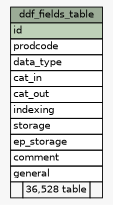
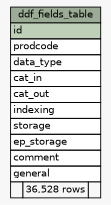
(57, 189) -> (56, 189)
